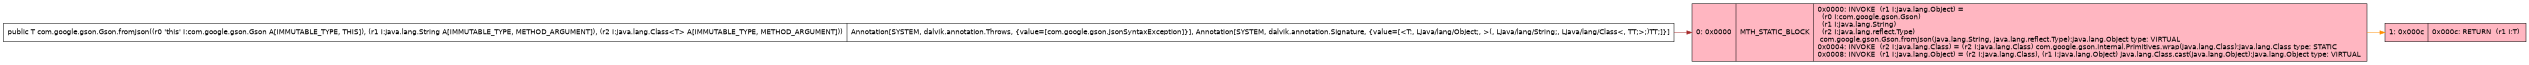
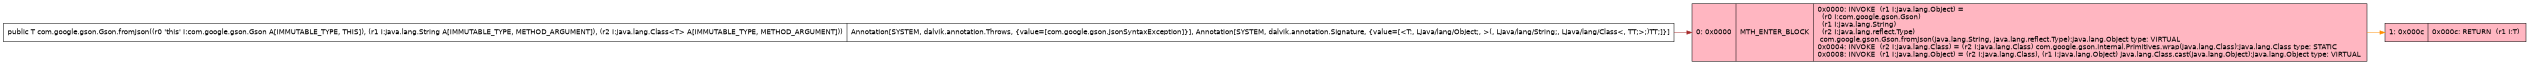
(1775, 32) -> (1775, 32)
